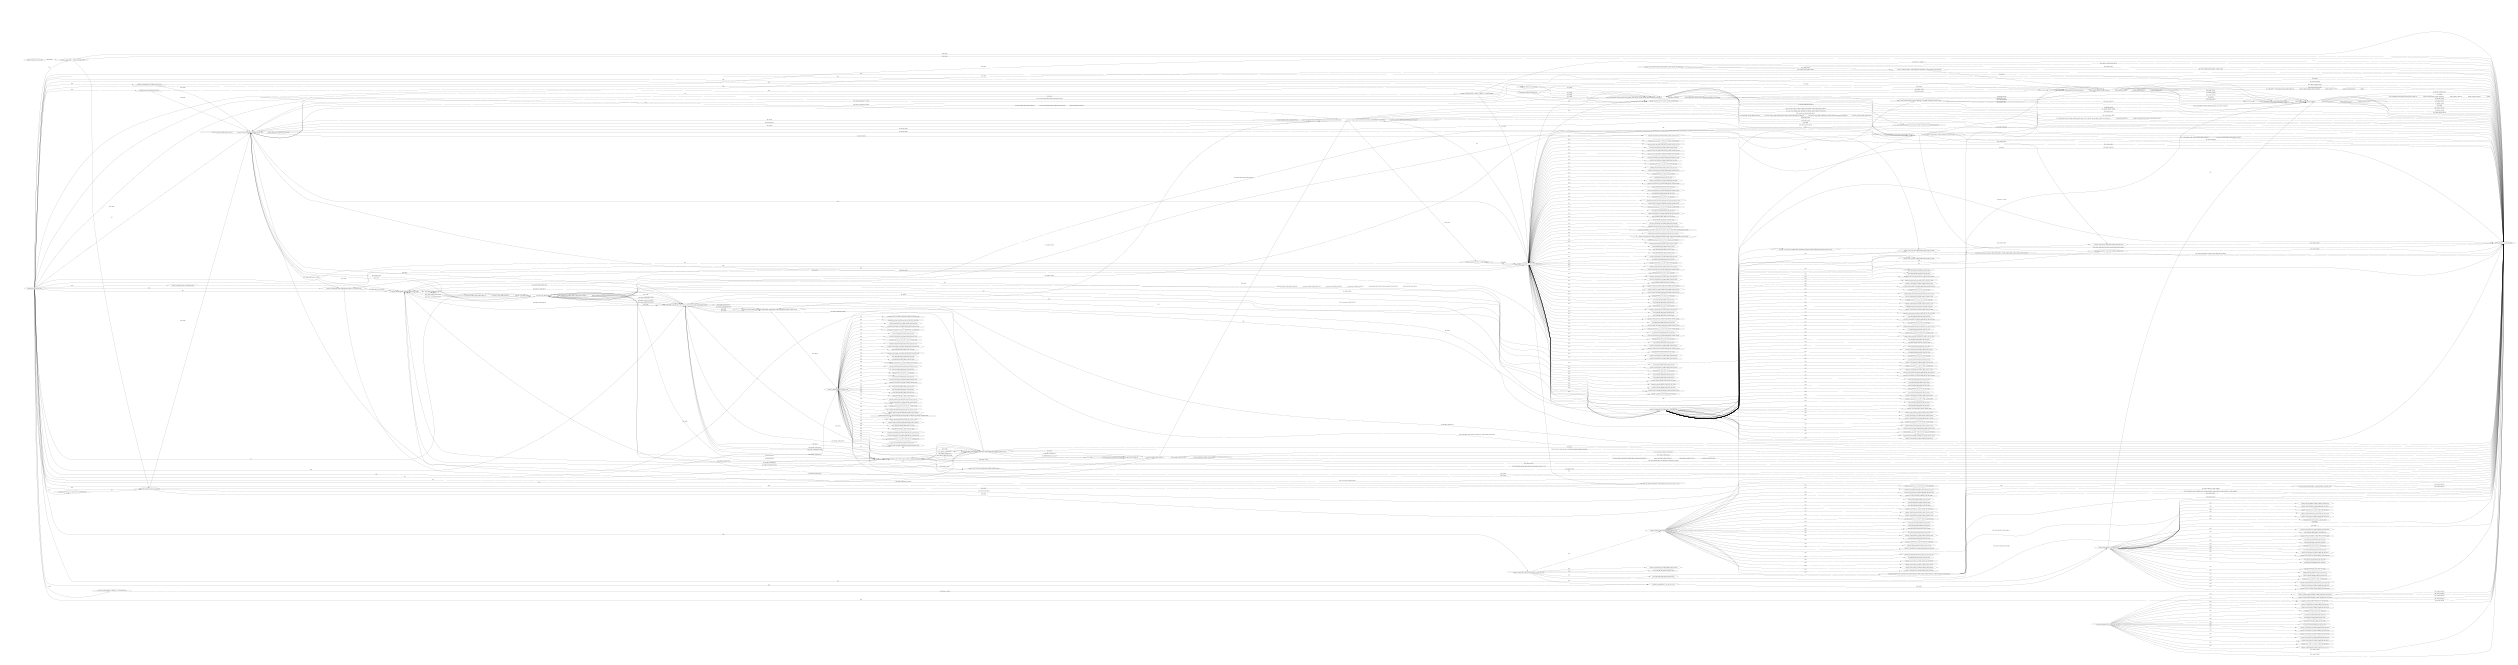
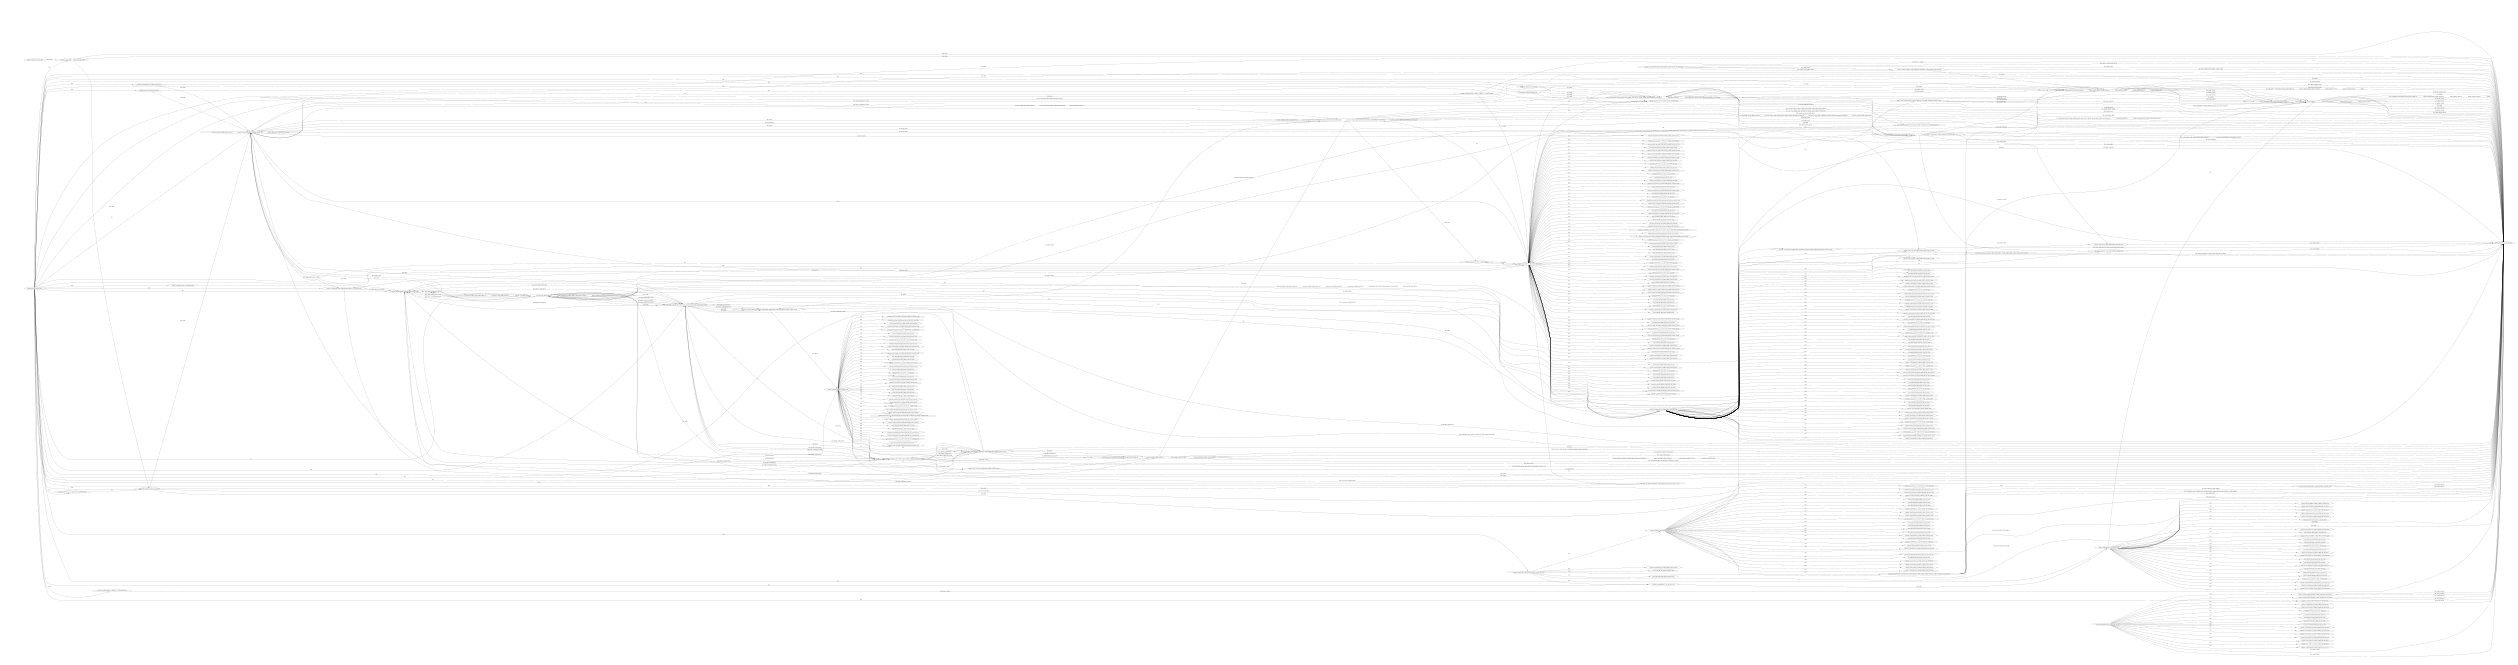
(1663, 316) -> none
none -> (2315, 566)
